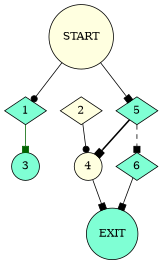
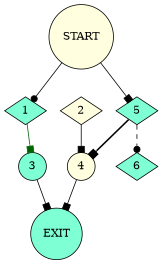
(84, 135) -> (81, 135)
(137, 135) -> (137, 136)
(128, 190) -> (41, 191)
